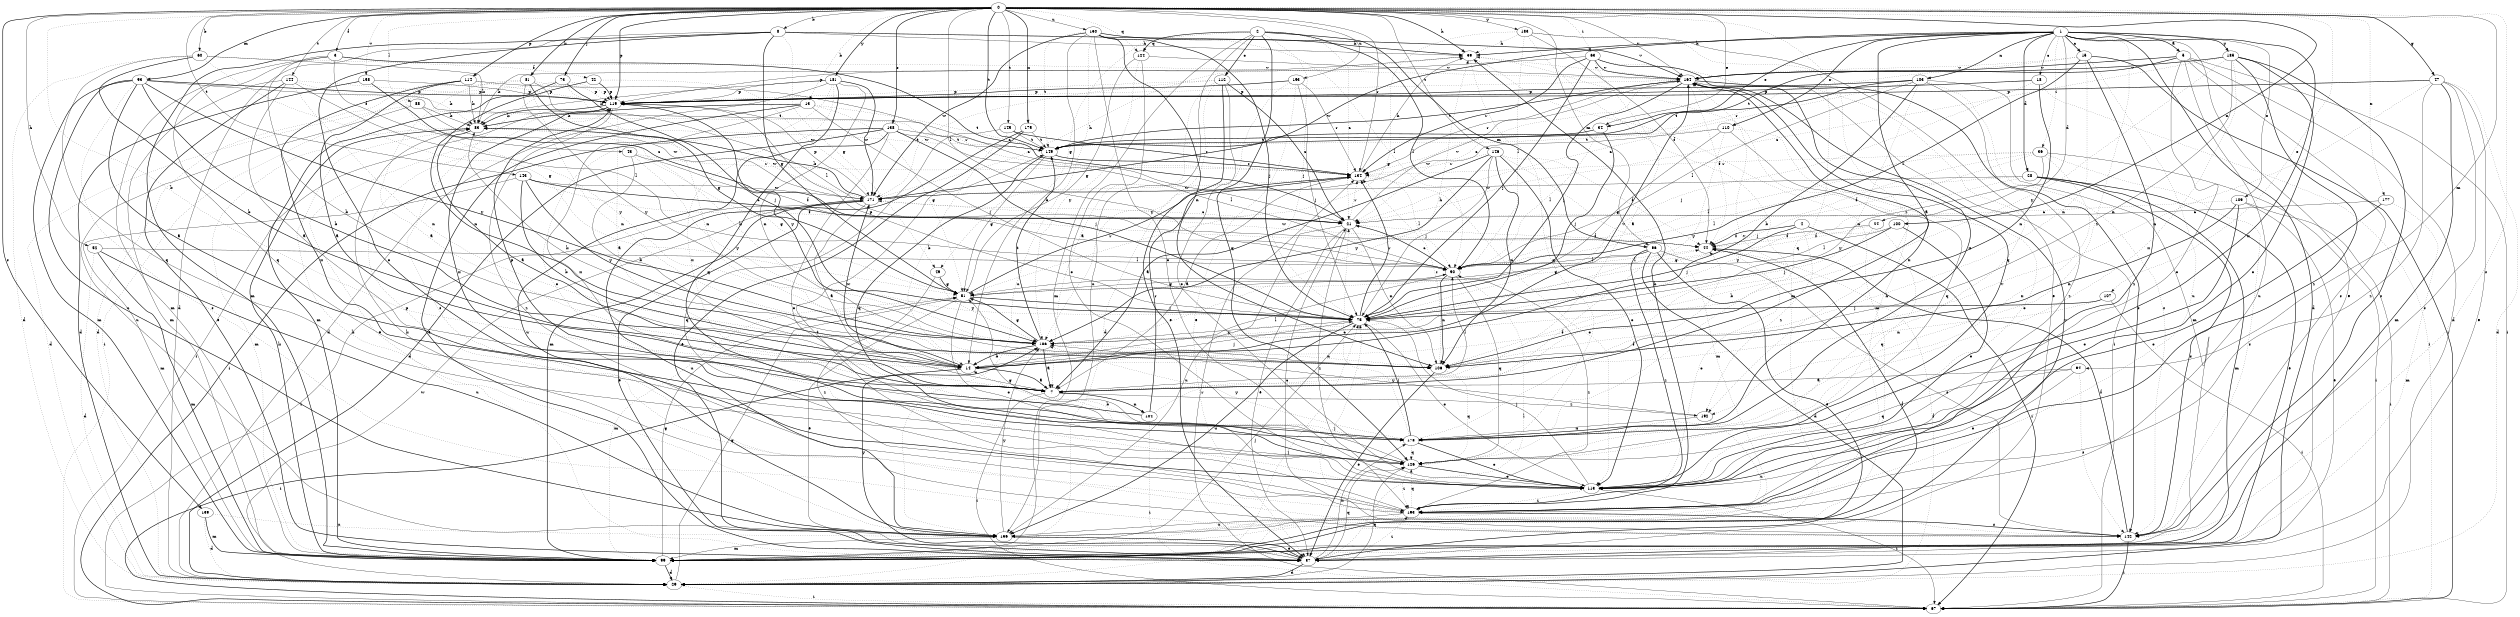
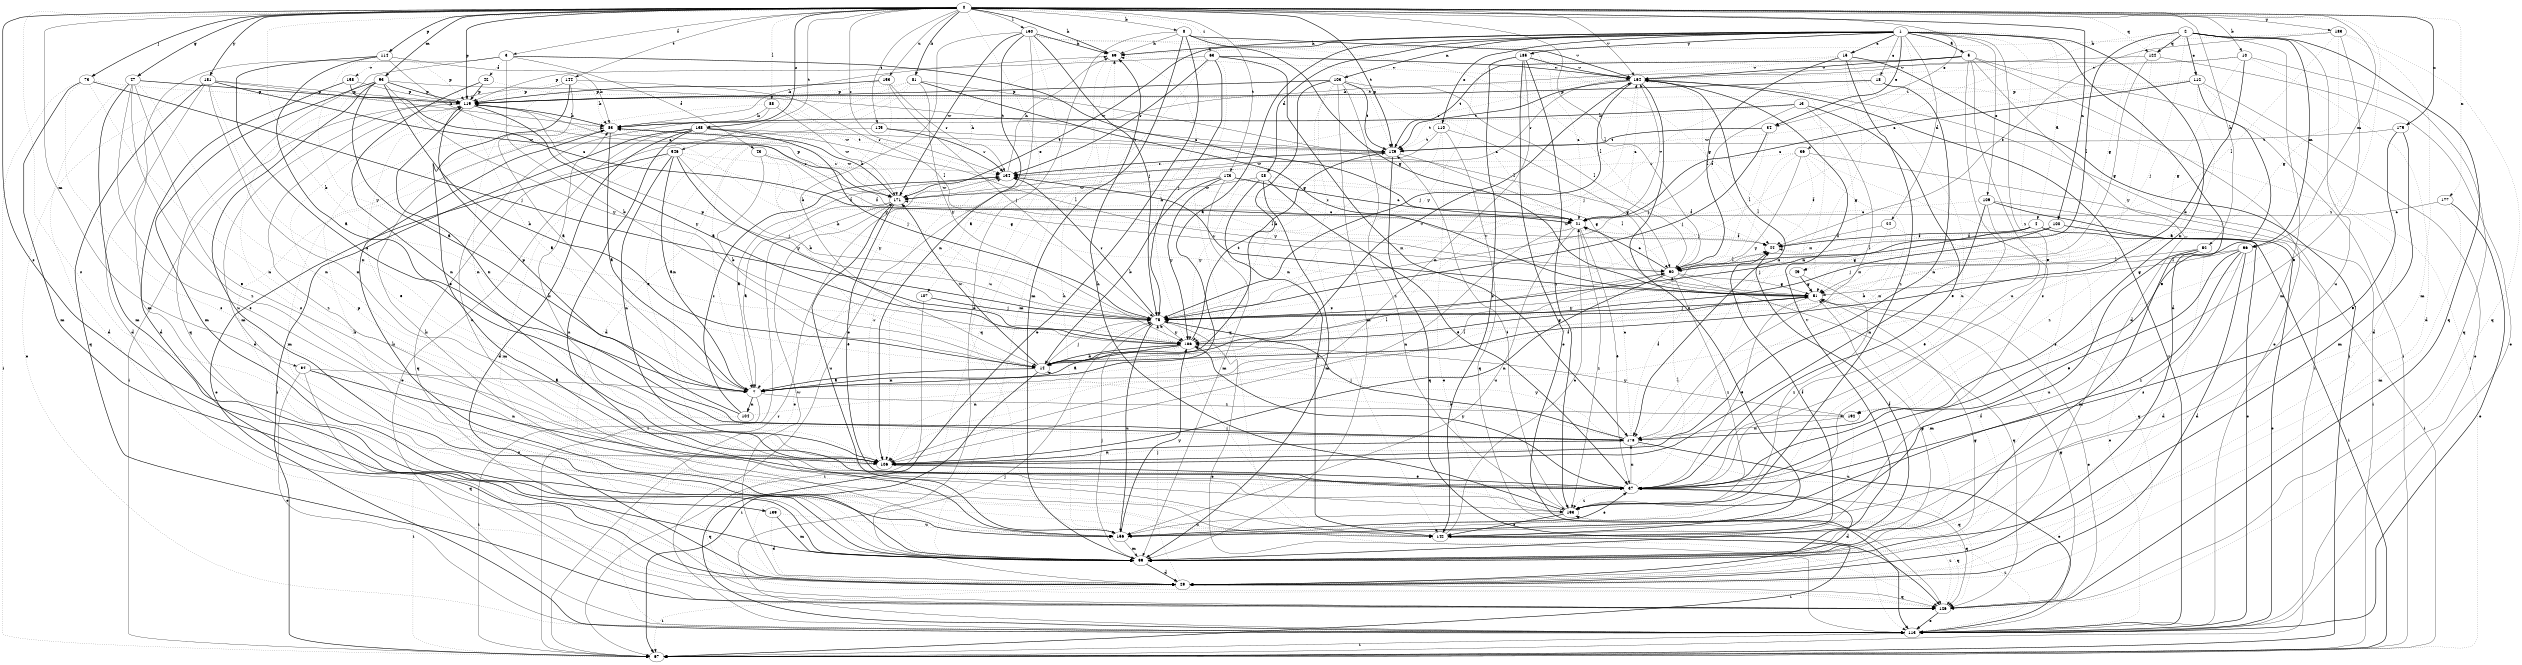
(658, 9) -> (369, 67)
(883, 18) -> none
(1053, 20) -> (1013, 20)
none -> (2054, 51)
(200, 56) -> (2245, 56)
(1496, 152) -> (675, 152)
(579, 247) -> (758, 278)
(779, 391) -> (852, 596)
(1003, 437) -> (1163, 443)
none -> (589, 438)
none -> (1259, 445)
